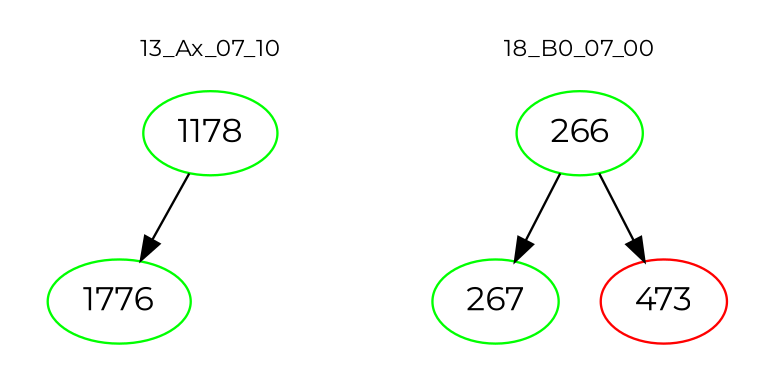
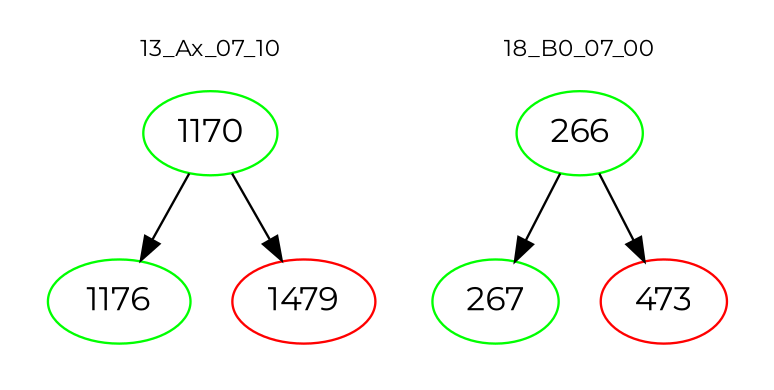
(210, 133) -> (210, 133)
(119, 302) -> (119, 302)
none -> (304, 302)
